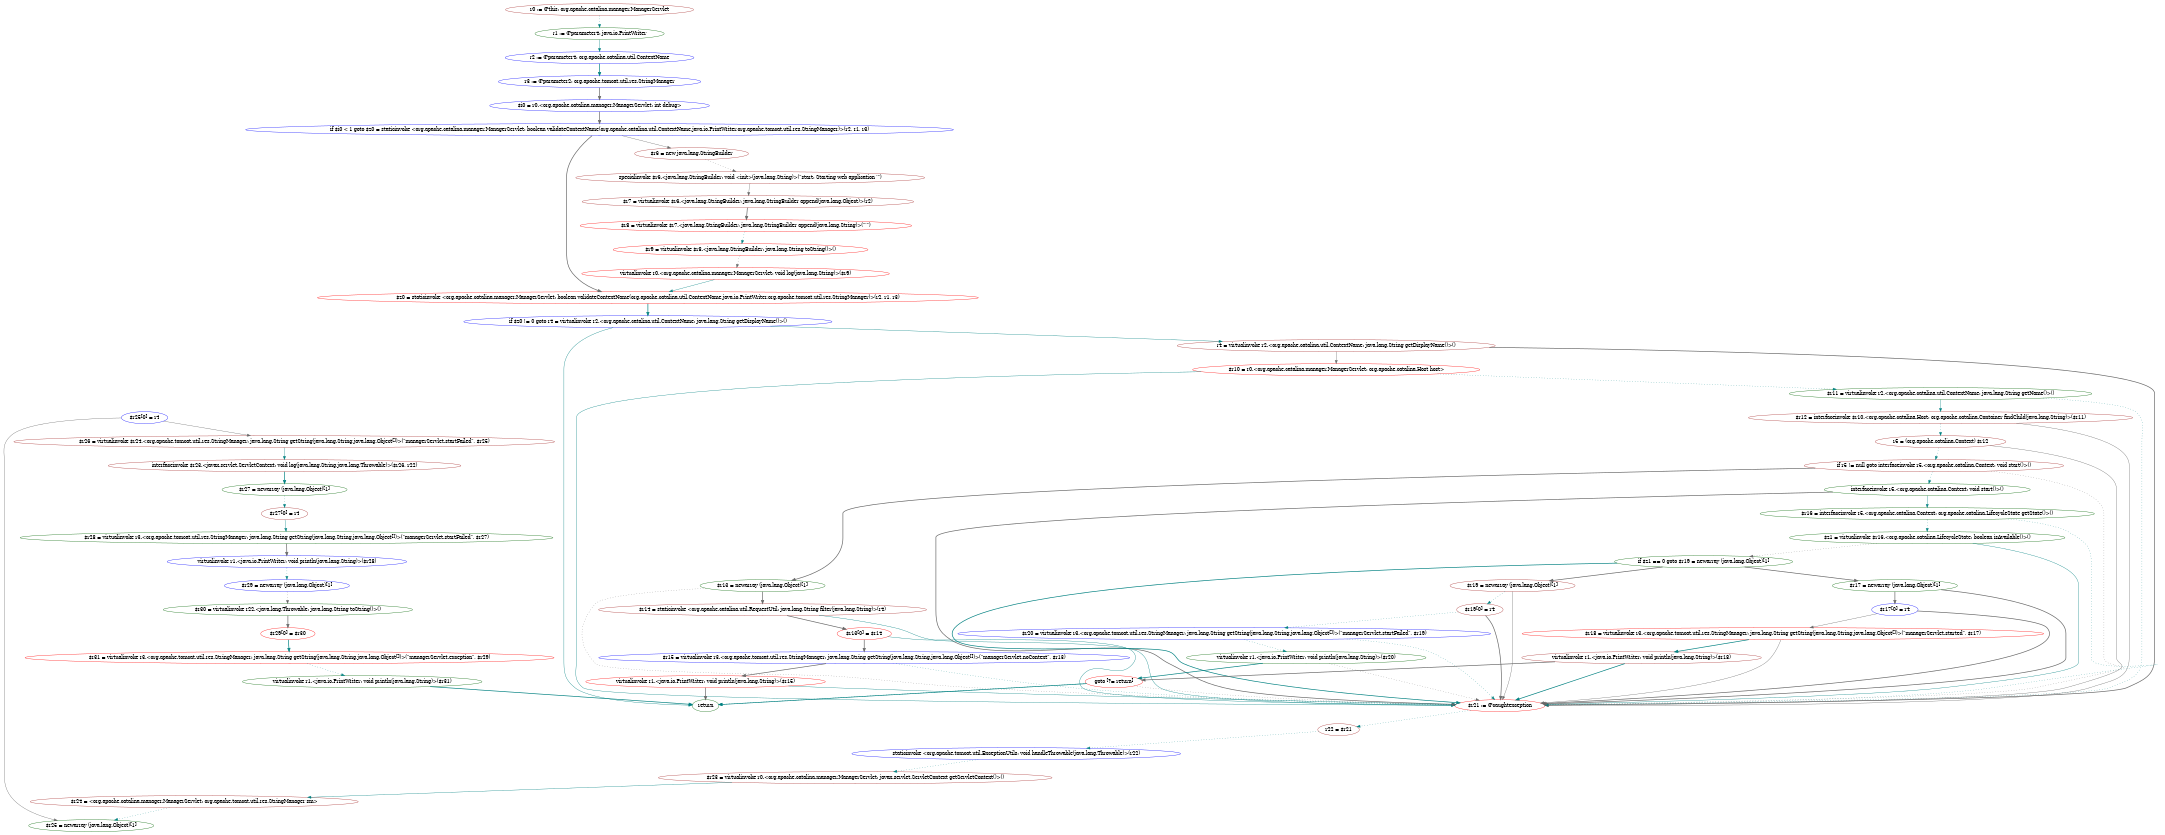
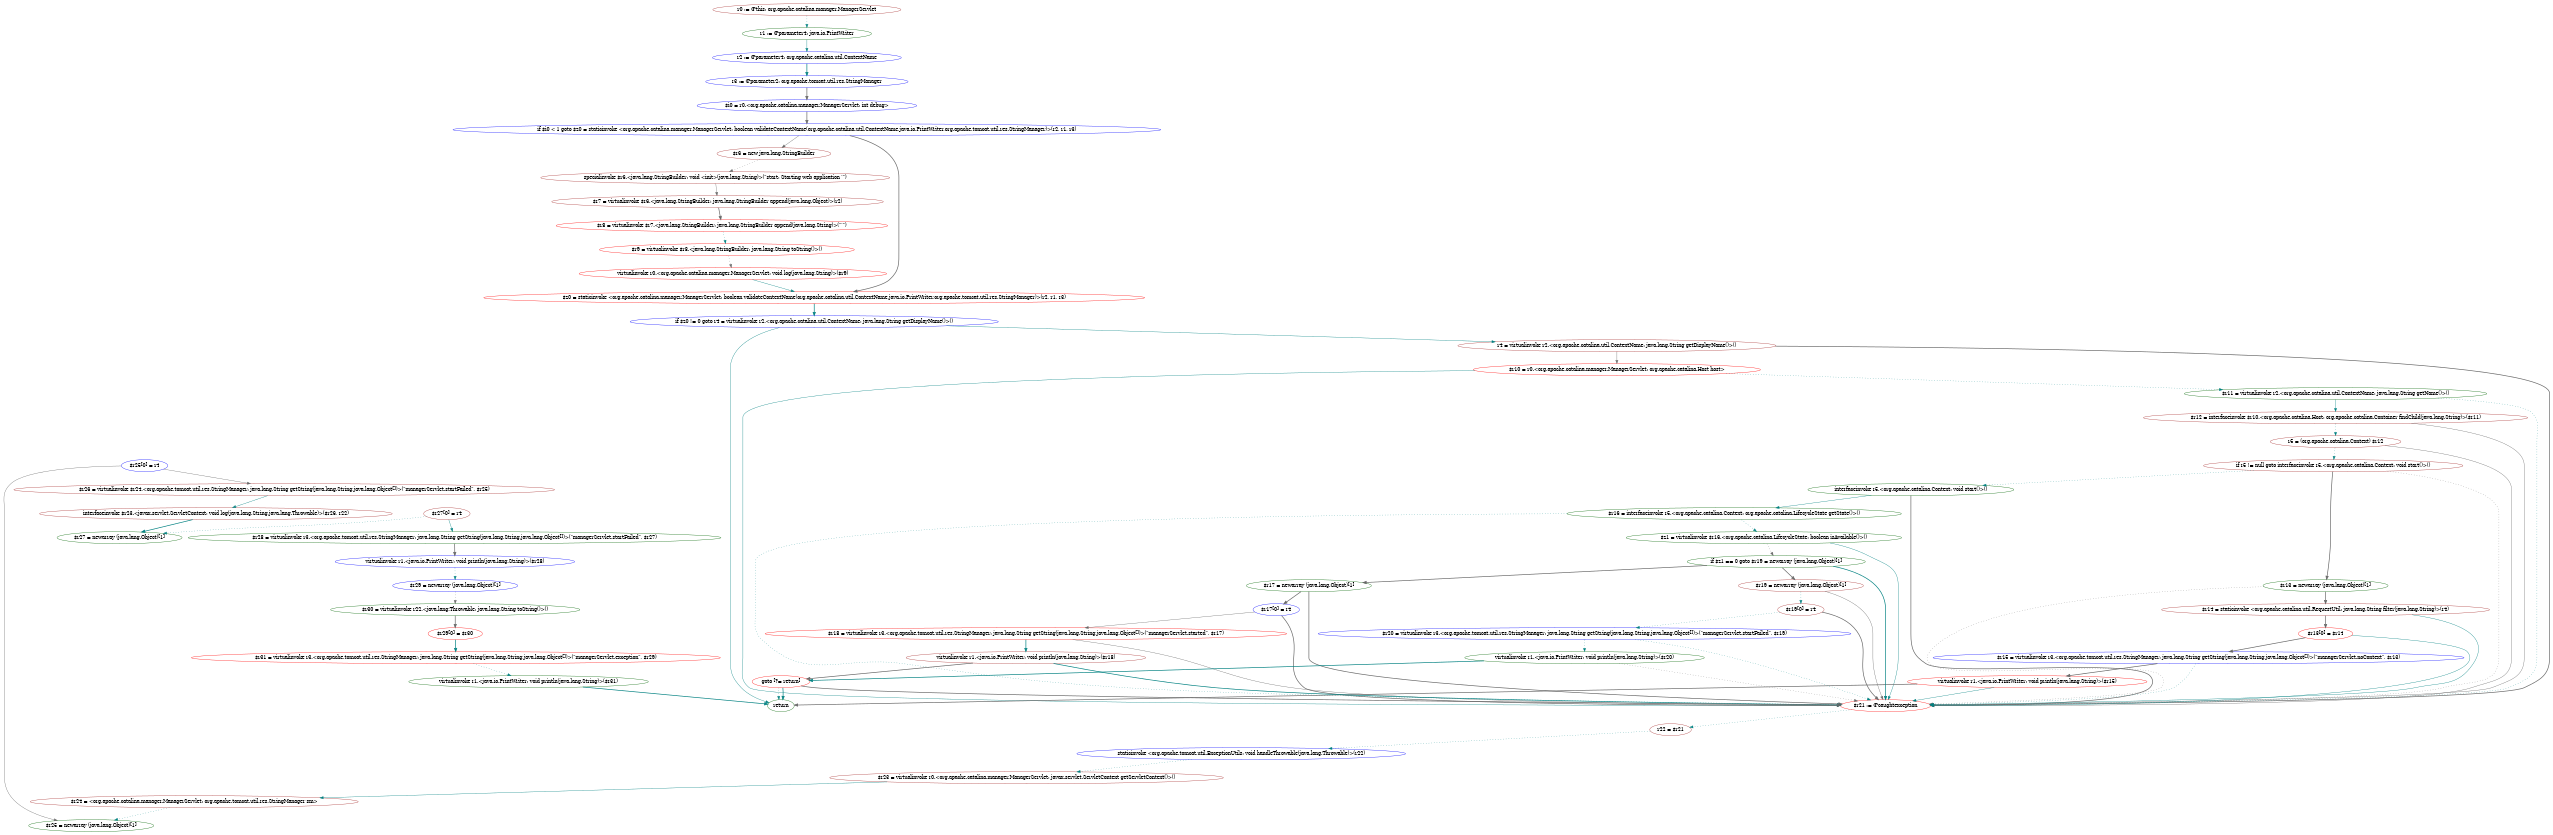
(285, 500) -> (297, 526)
(1277, 698) -> (1319, 700)
